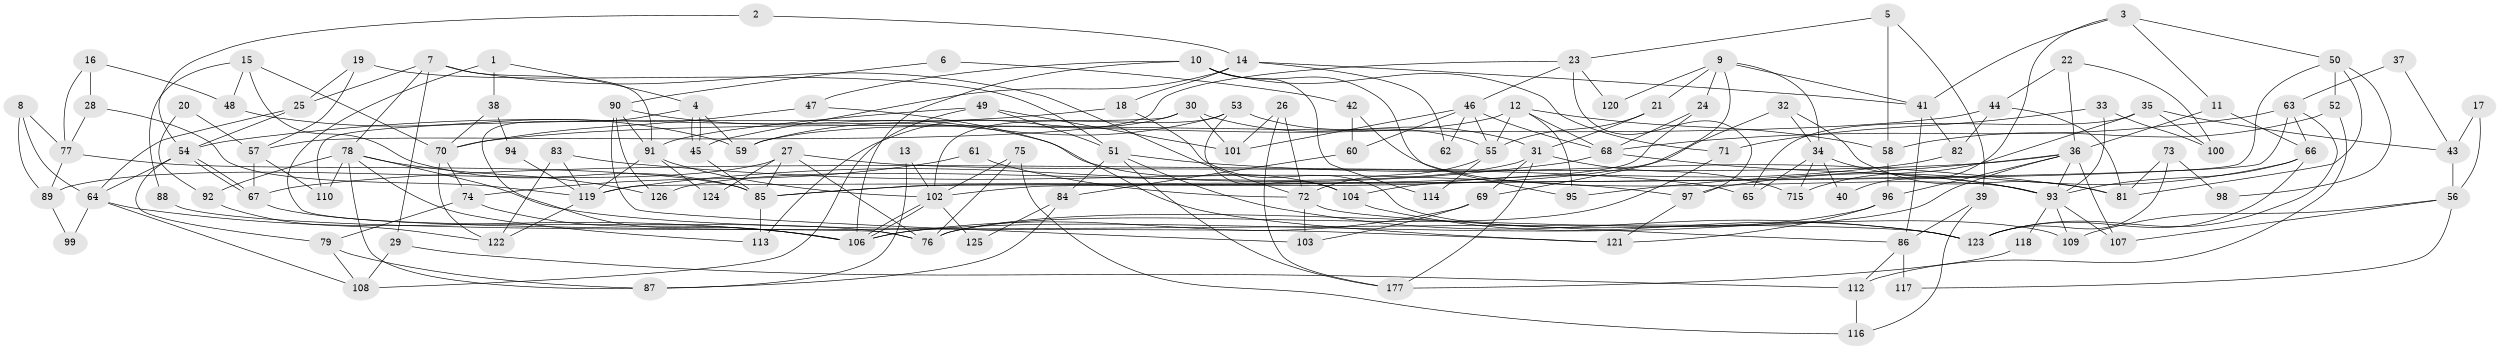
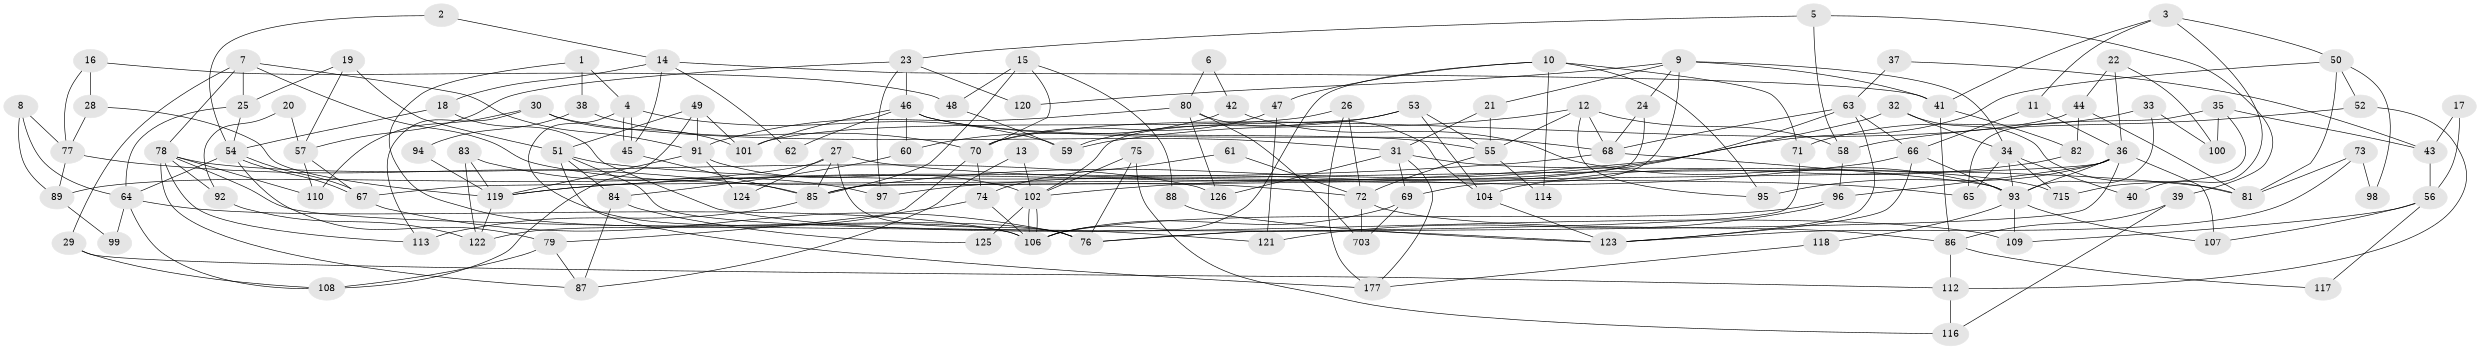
(616, 106) -> (1186, 106)
(1654, 219) -> none
(1305, 243) -> (1362, 243)
